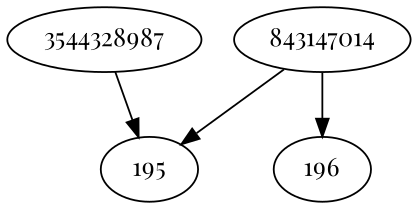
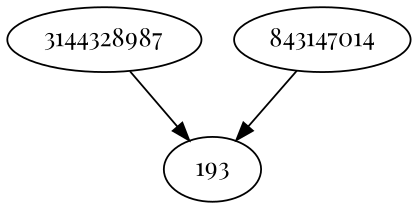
(104, 40) -> (104, 40)
(149, 169) -> (212, 169)
(322, 169) -> none
